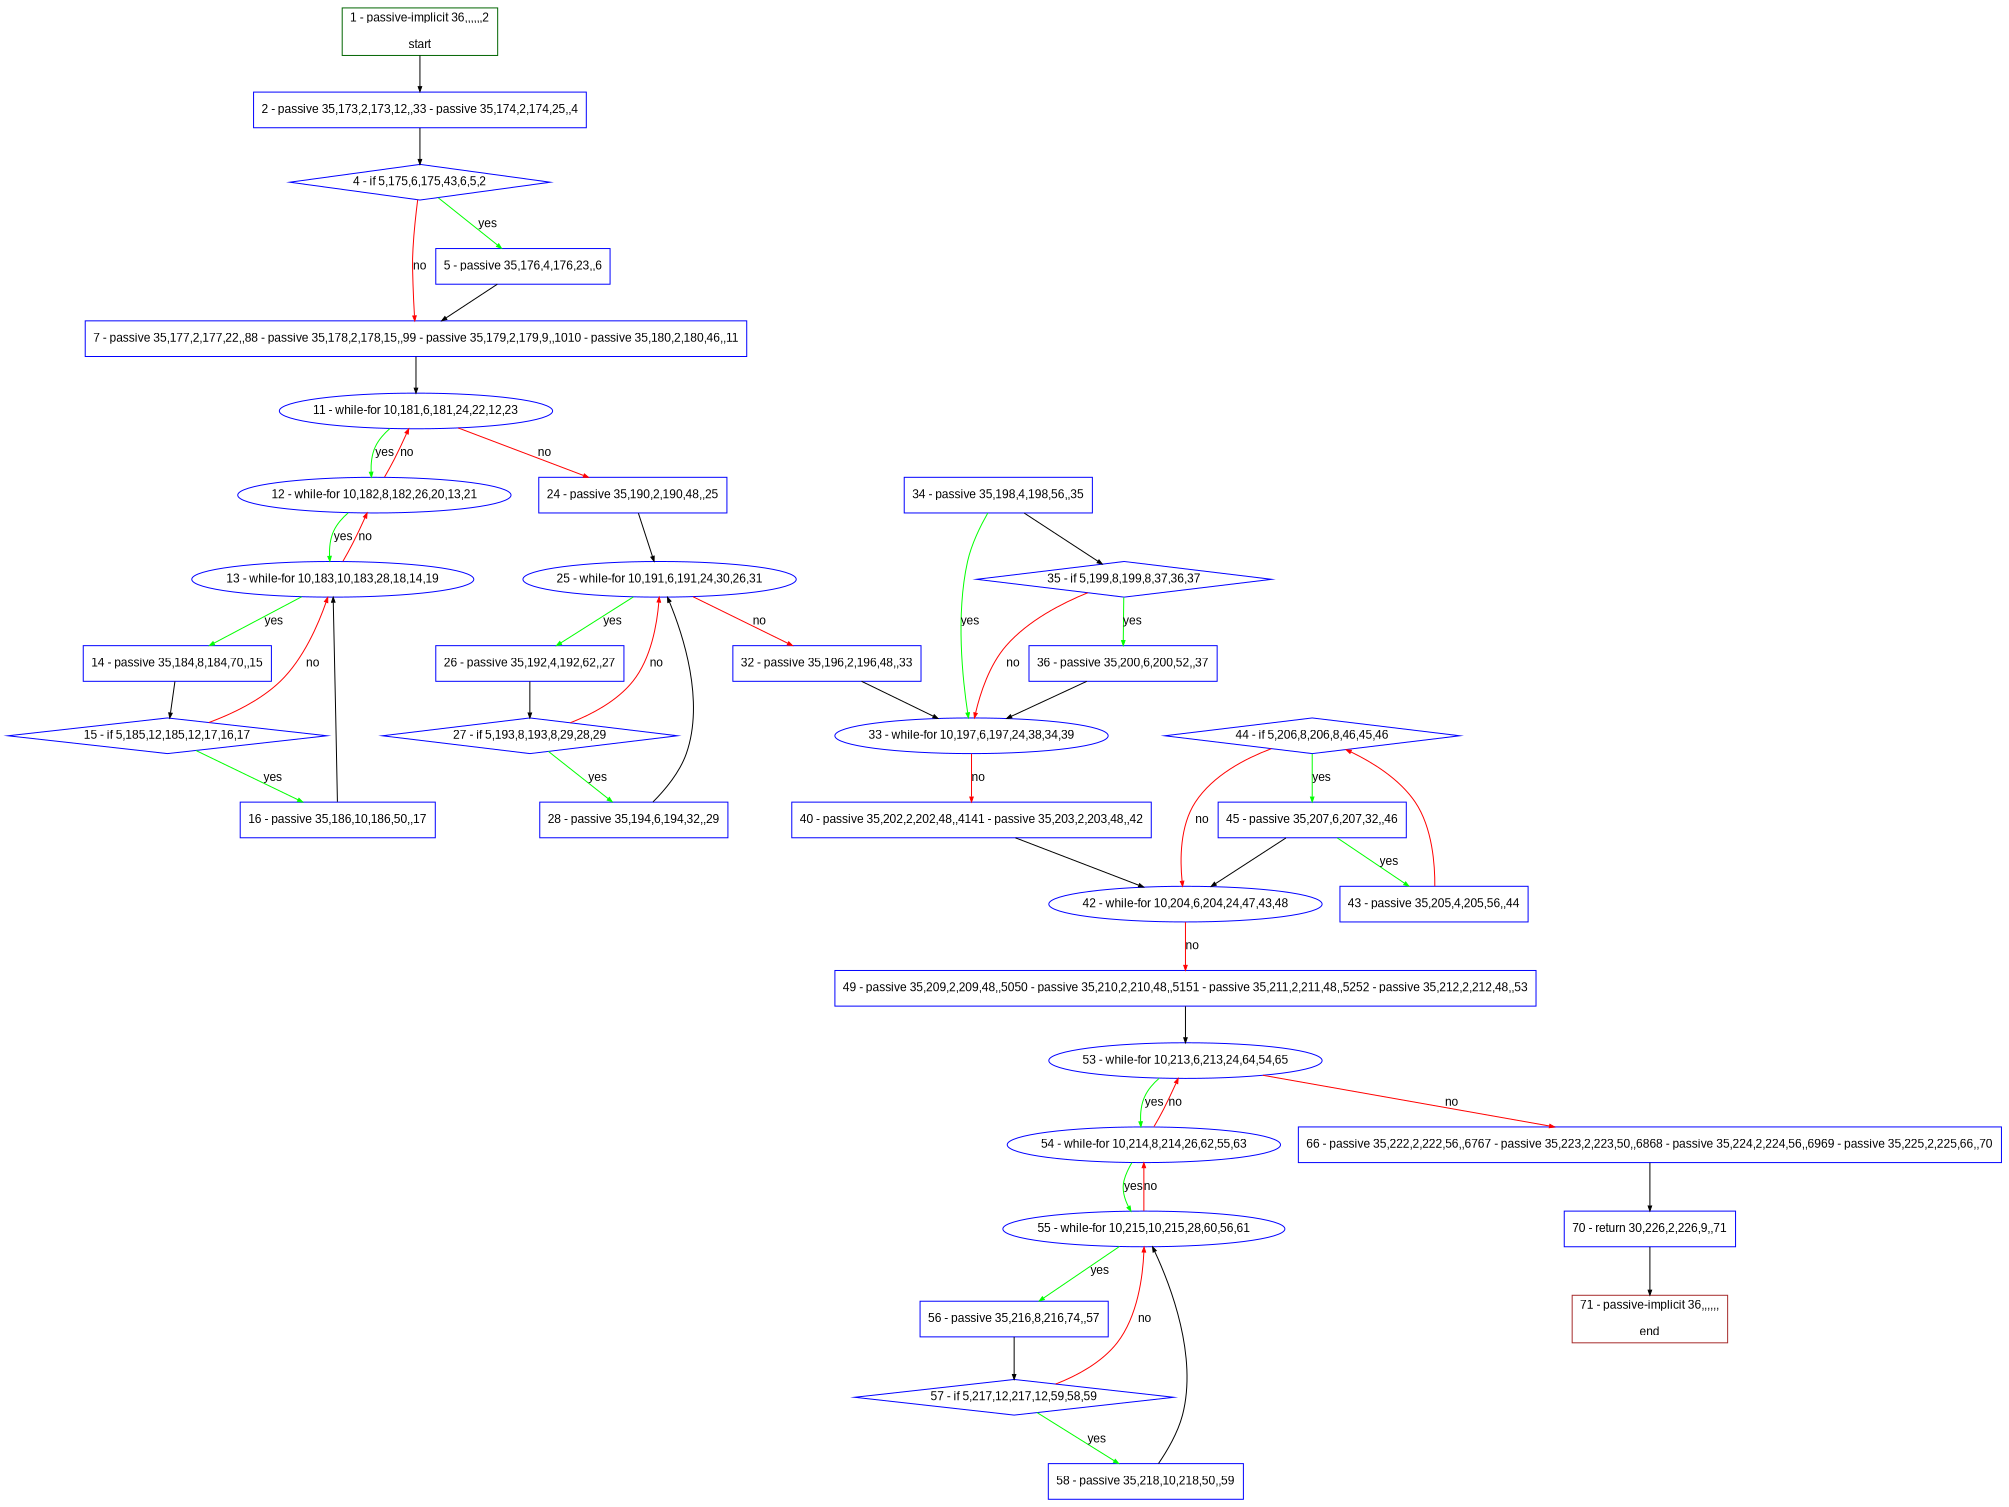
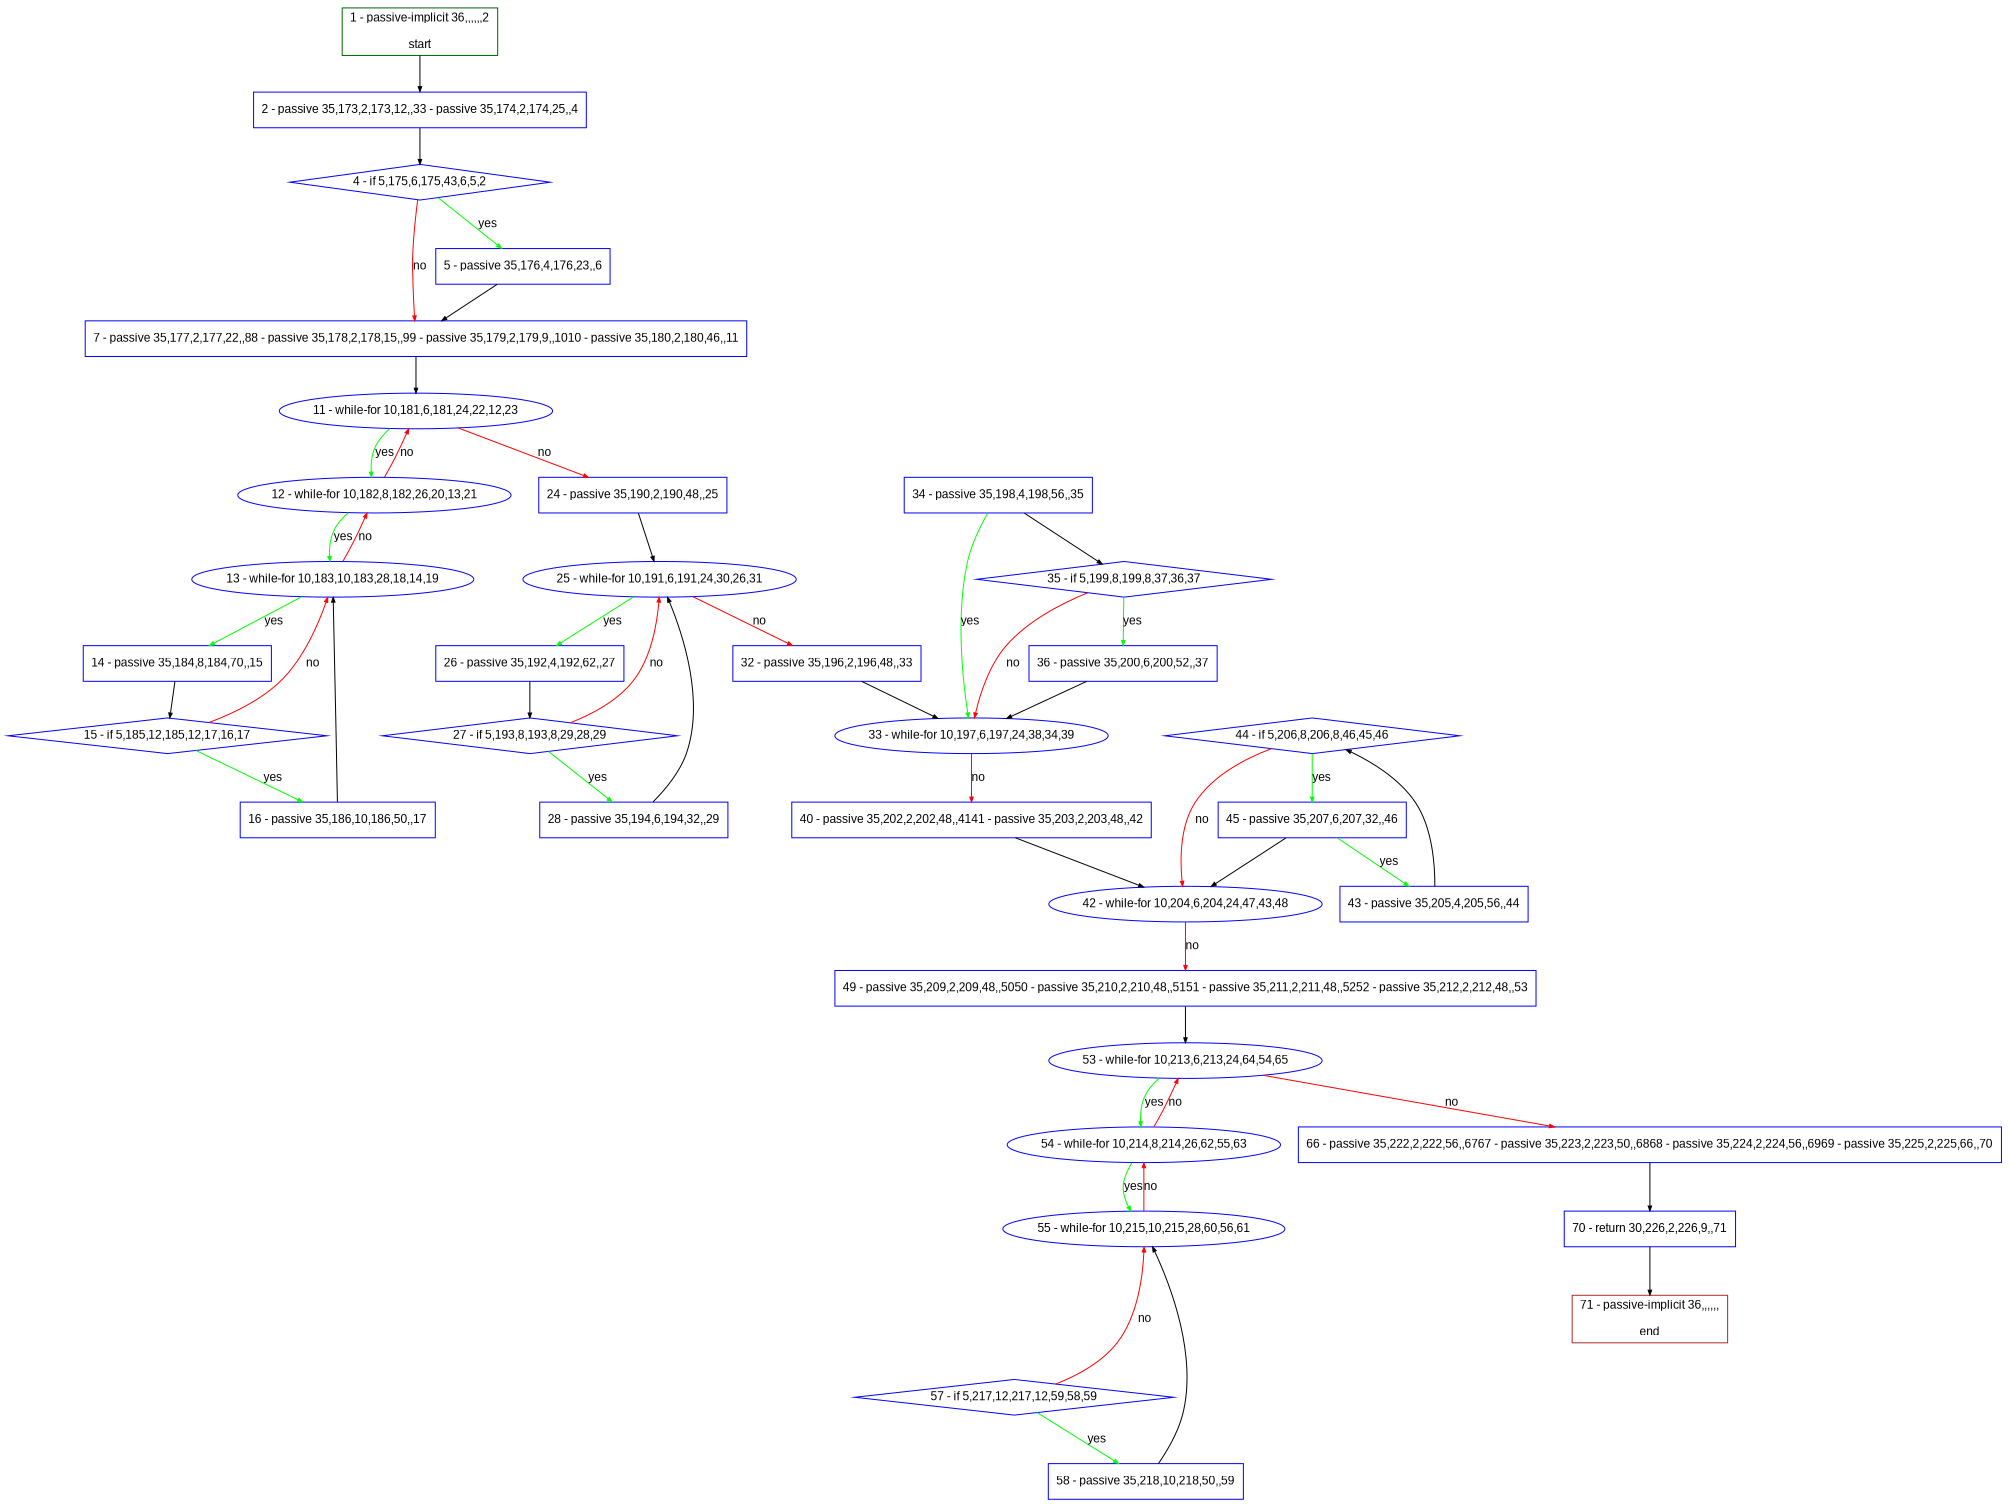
(1416, 804) -> (1416, 804)
(1014, 1319) -> none
